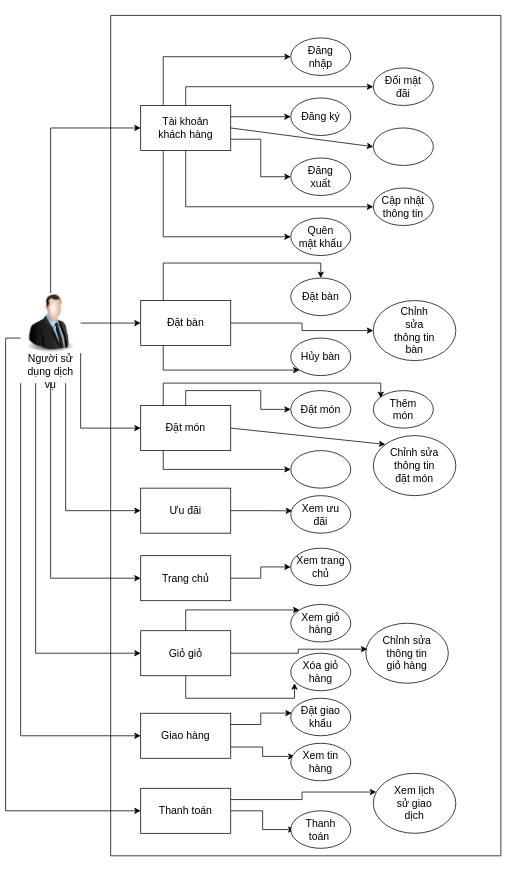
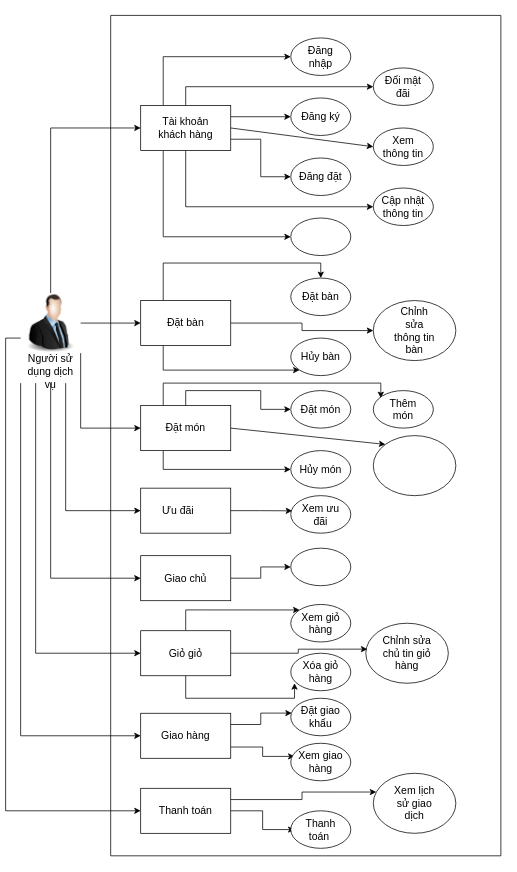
none -> (403, 147)
(321, 177) -> (321, 177)
(321, 237) -> none
(414, 465) -> none
none -> (321, 469)
(186, 510) -> (178, 510)
(321, 567) -> none
(186, 578) -> (186, 578)
(407, 653) -> (407, 653)
(321, 762) -> (321, 762)
